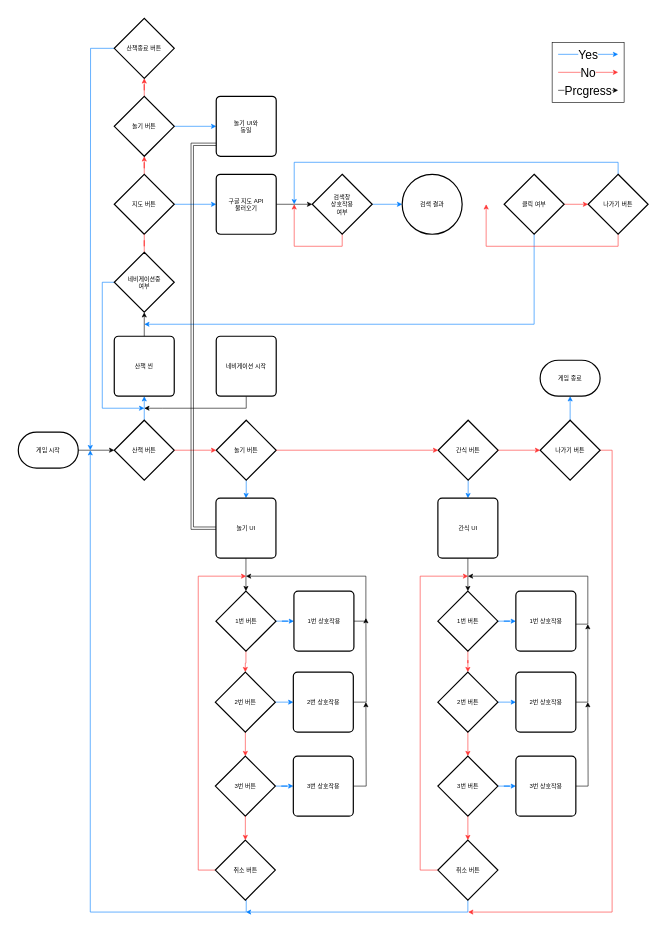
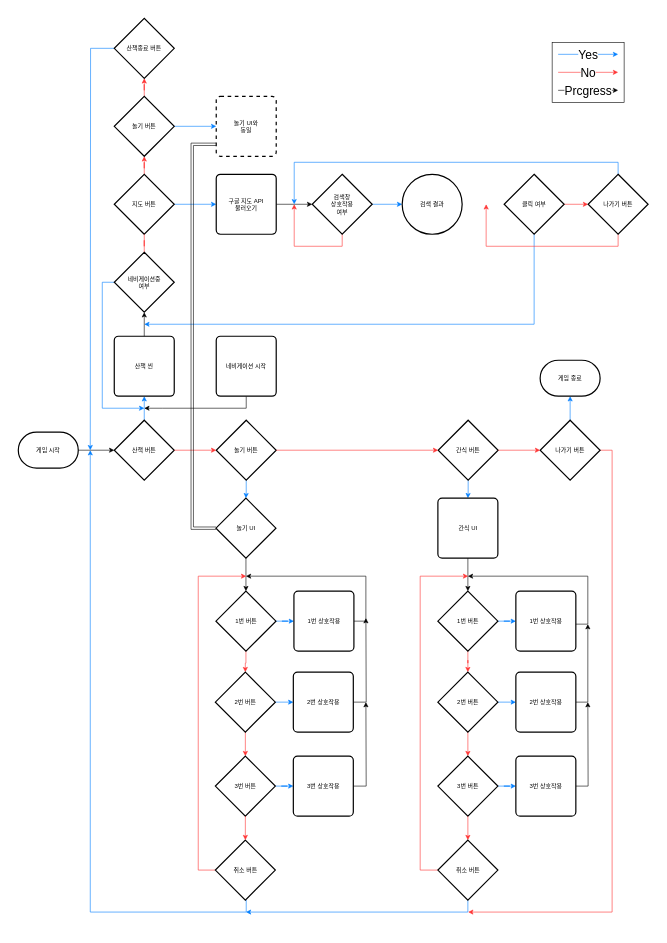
(246, 126) -> (246, 126)
(246, 528) -> (246, 528)
